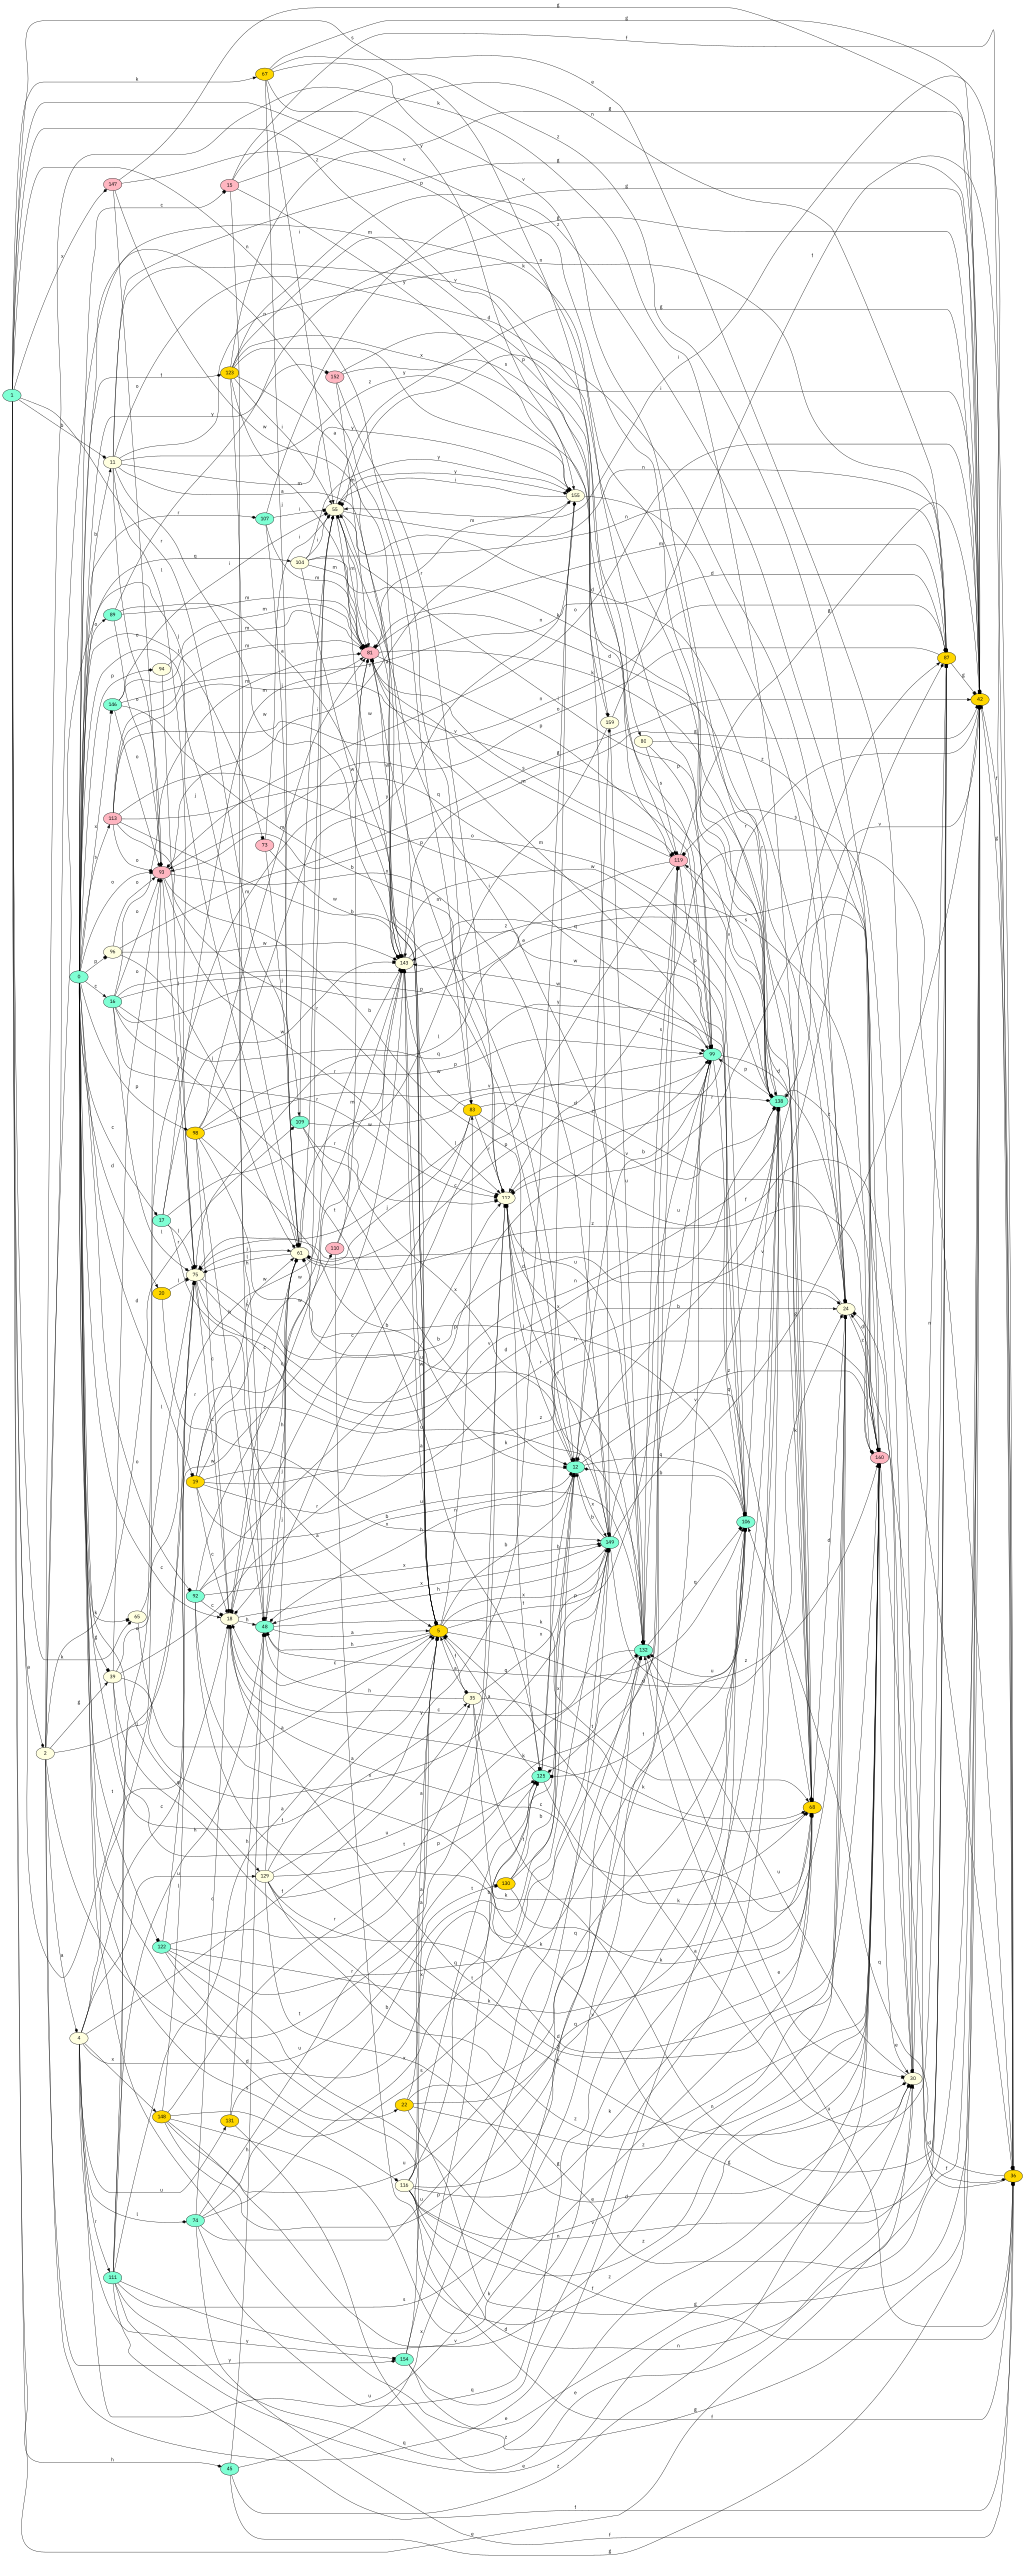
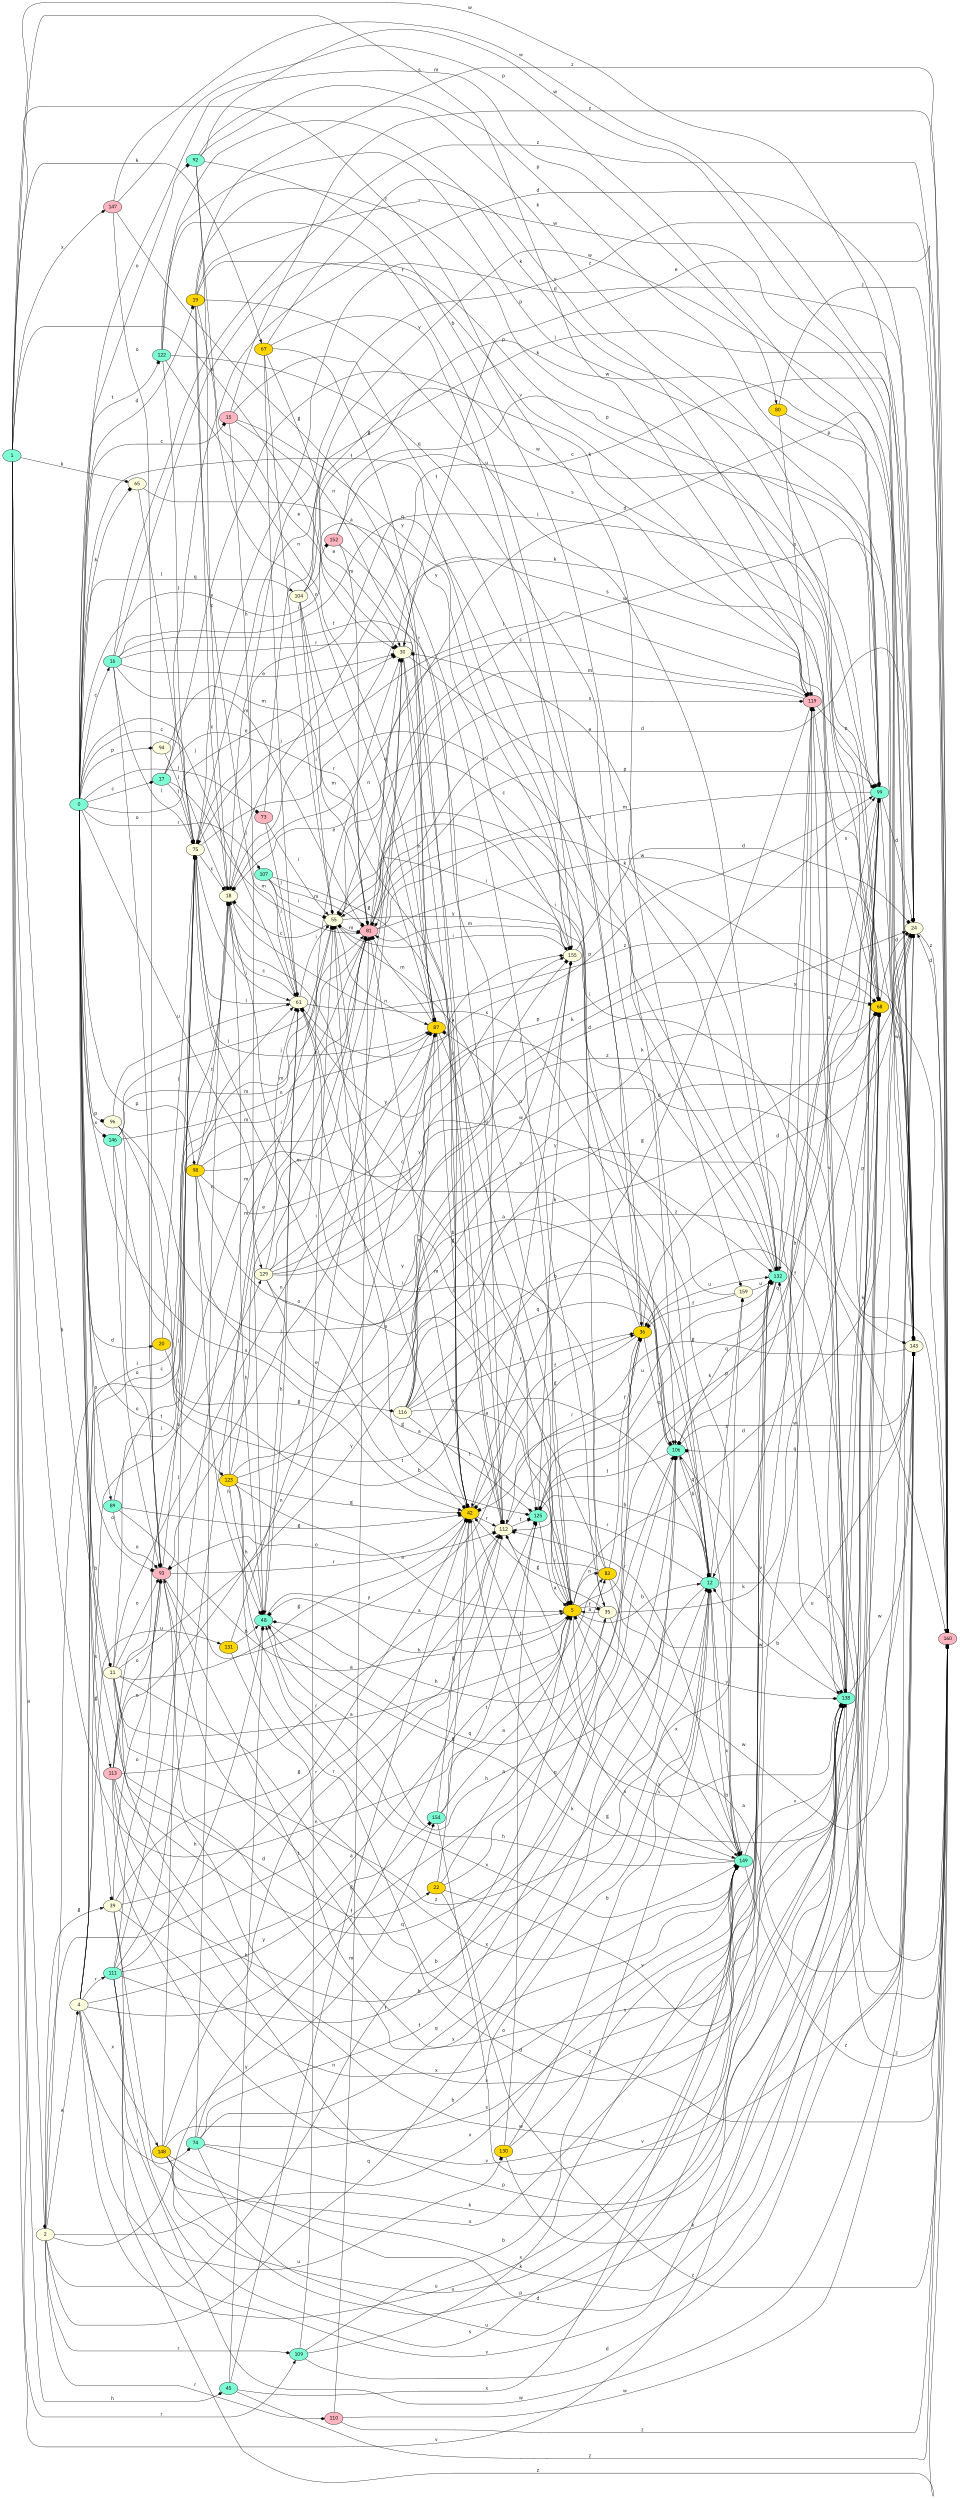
(643, 741) -> (778, 410)
none -> (382, 820)
(400, 1570) -> none
